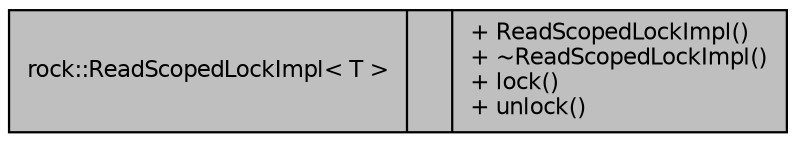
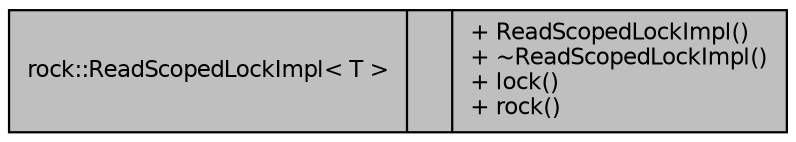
(529, 107) -> (516, 107)
